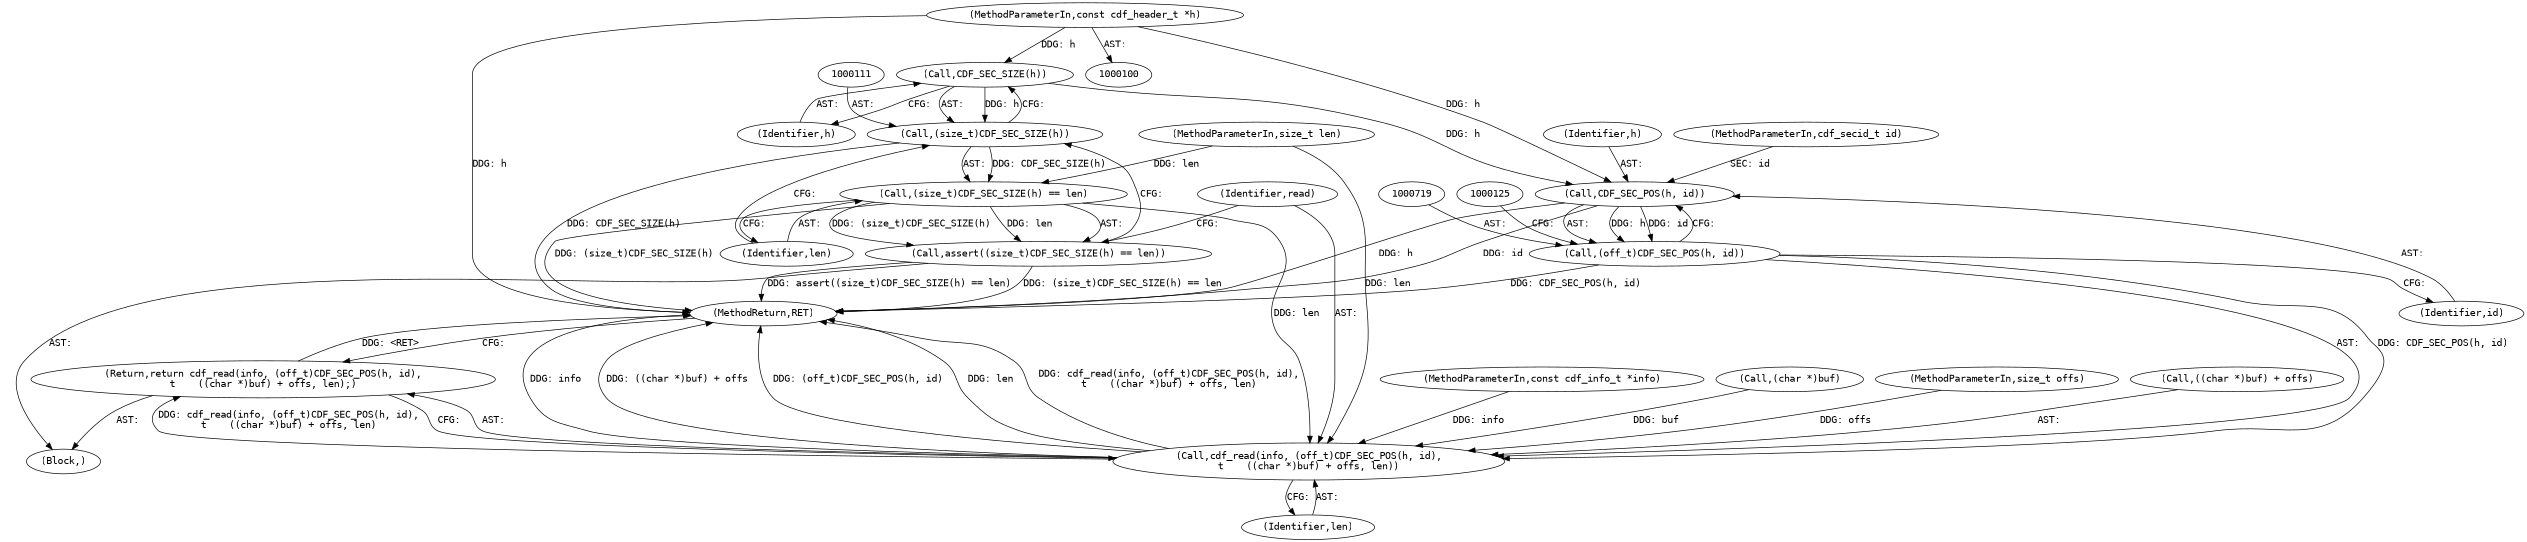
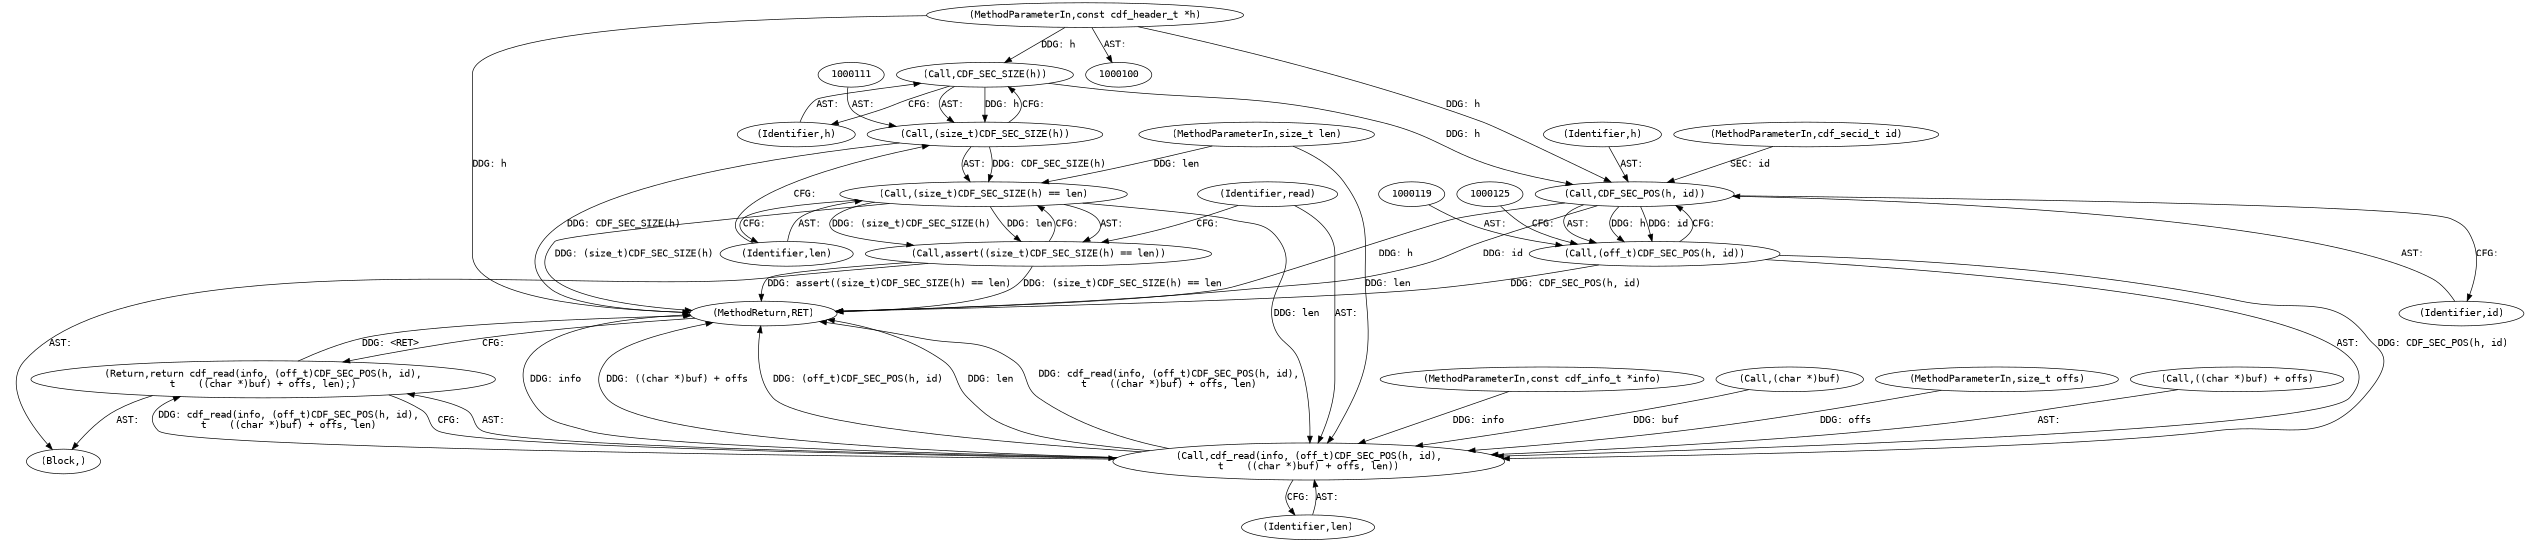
(1135, 186) -> (1055, 224)
(1412, 194) -> (1412, 194)
(2106, 260) -> (2136, 202)
